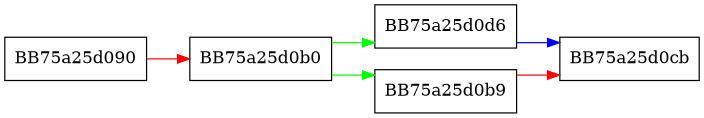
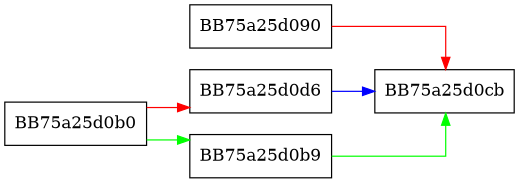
(347, 43) -> (162, 108)
(162, 59) -> (404, 26)
(532, 75) -> (404, 156)
